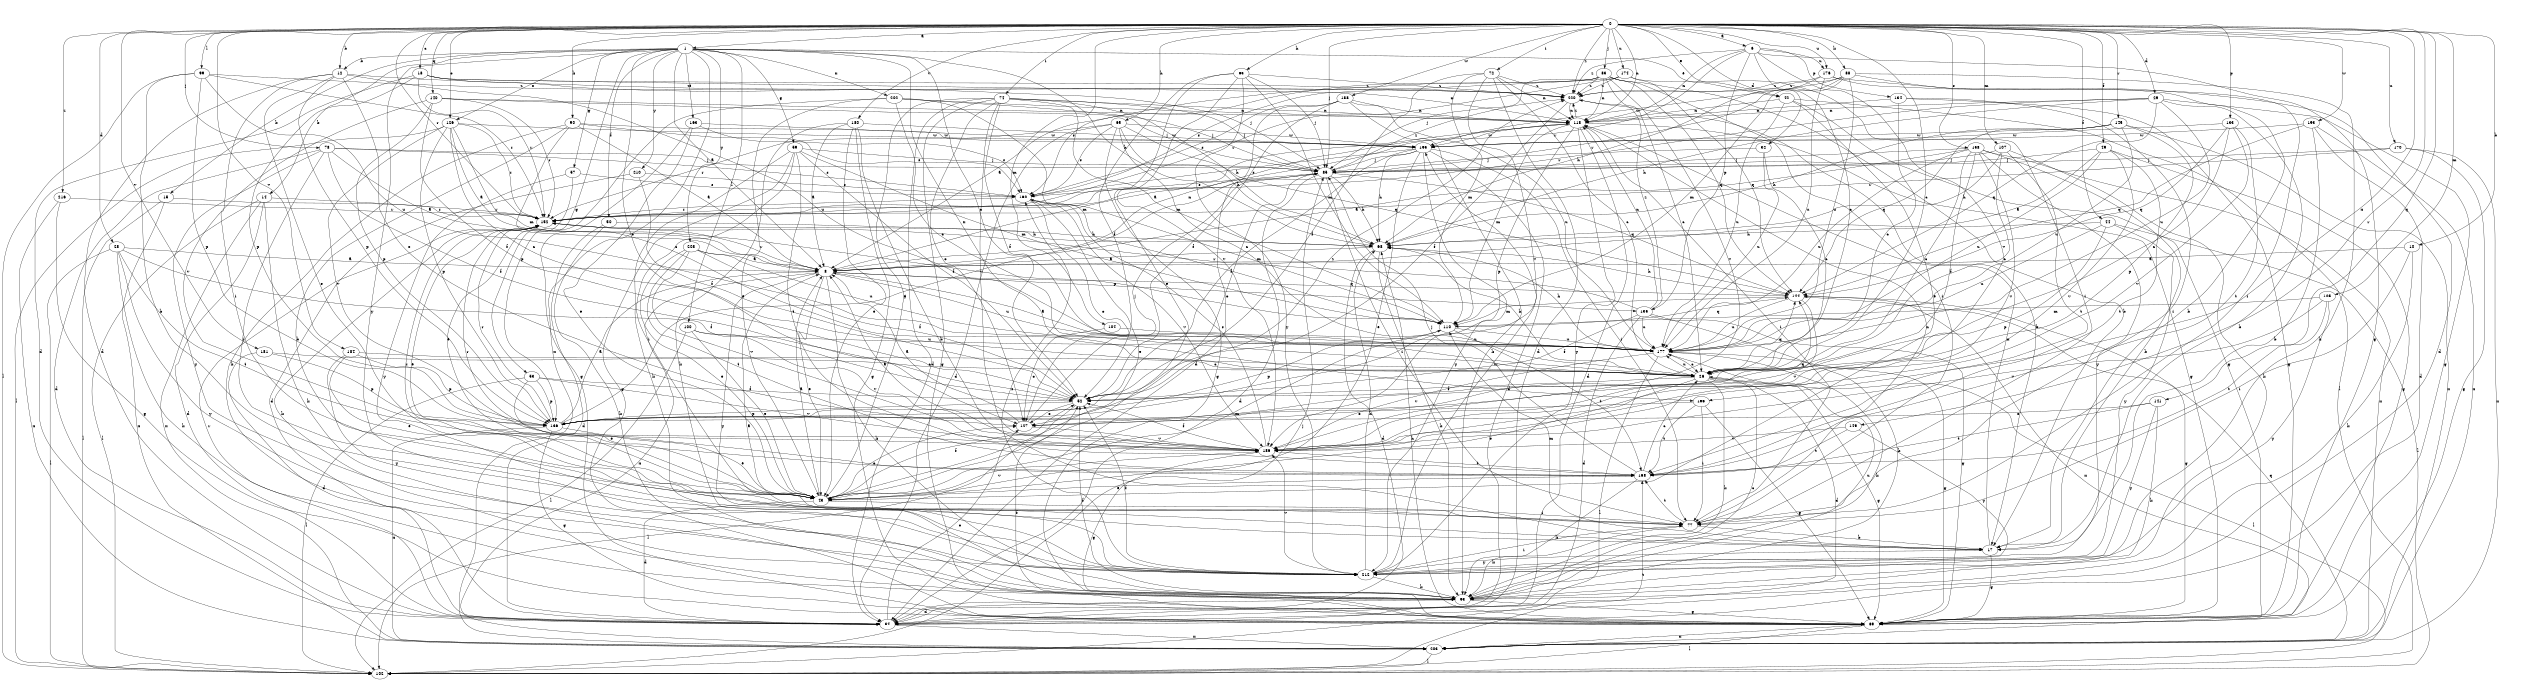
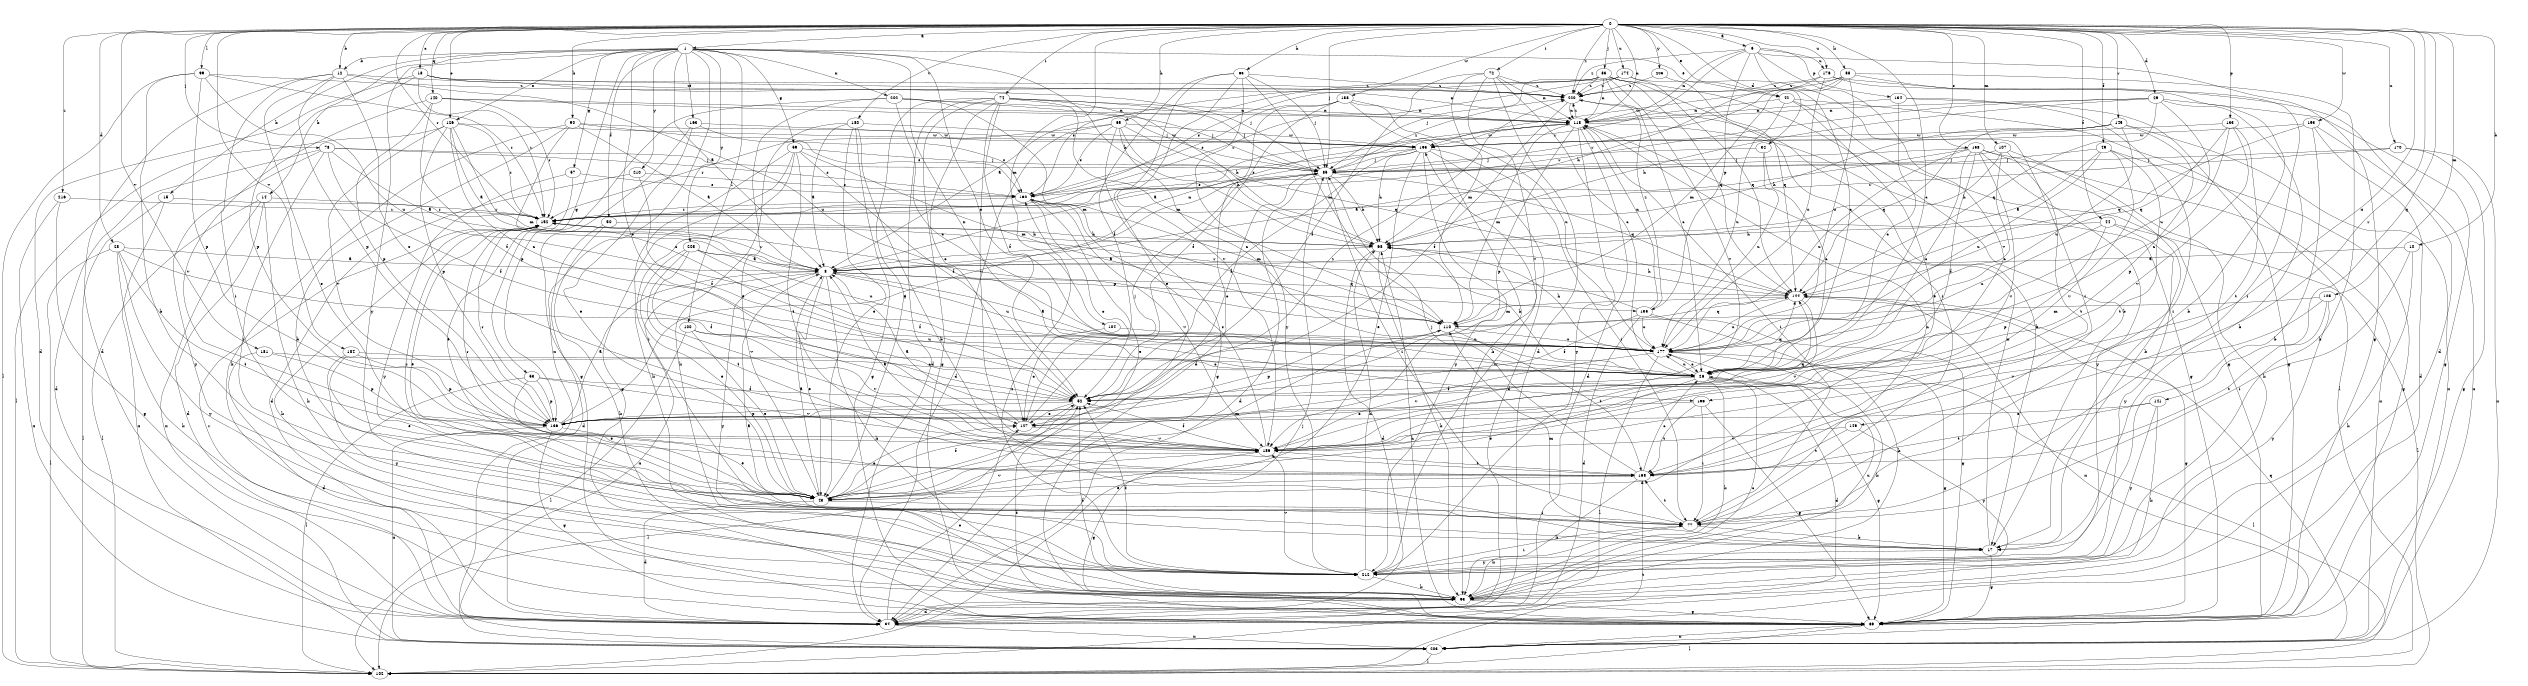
none -> (1660, 73)
